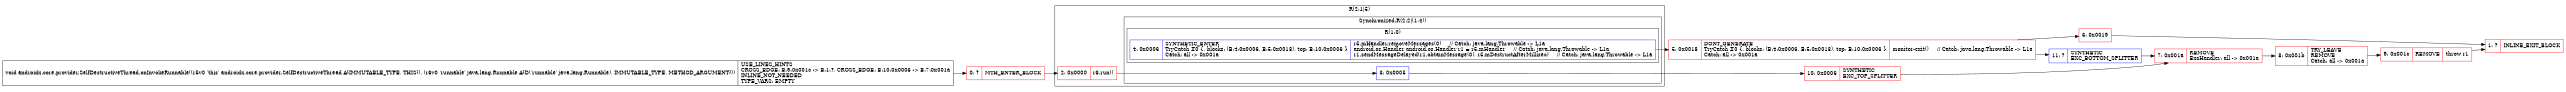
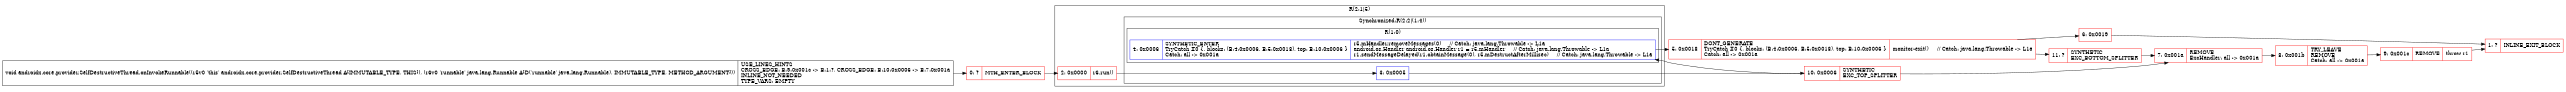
(2095, 56) -> (2095, 56)
none -> (1731, 71)
